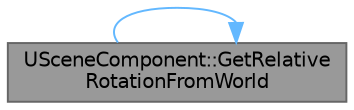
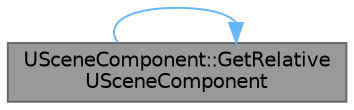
(177, 72) -> (177, 72)
